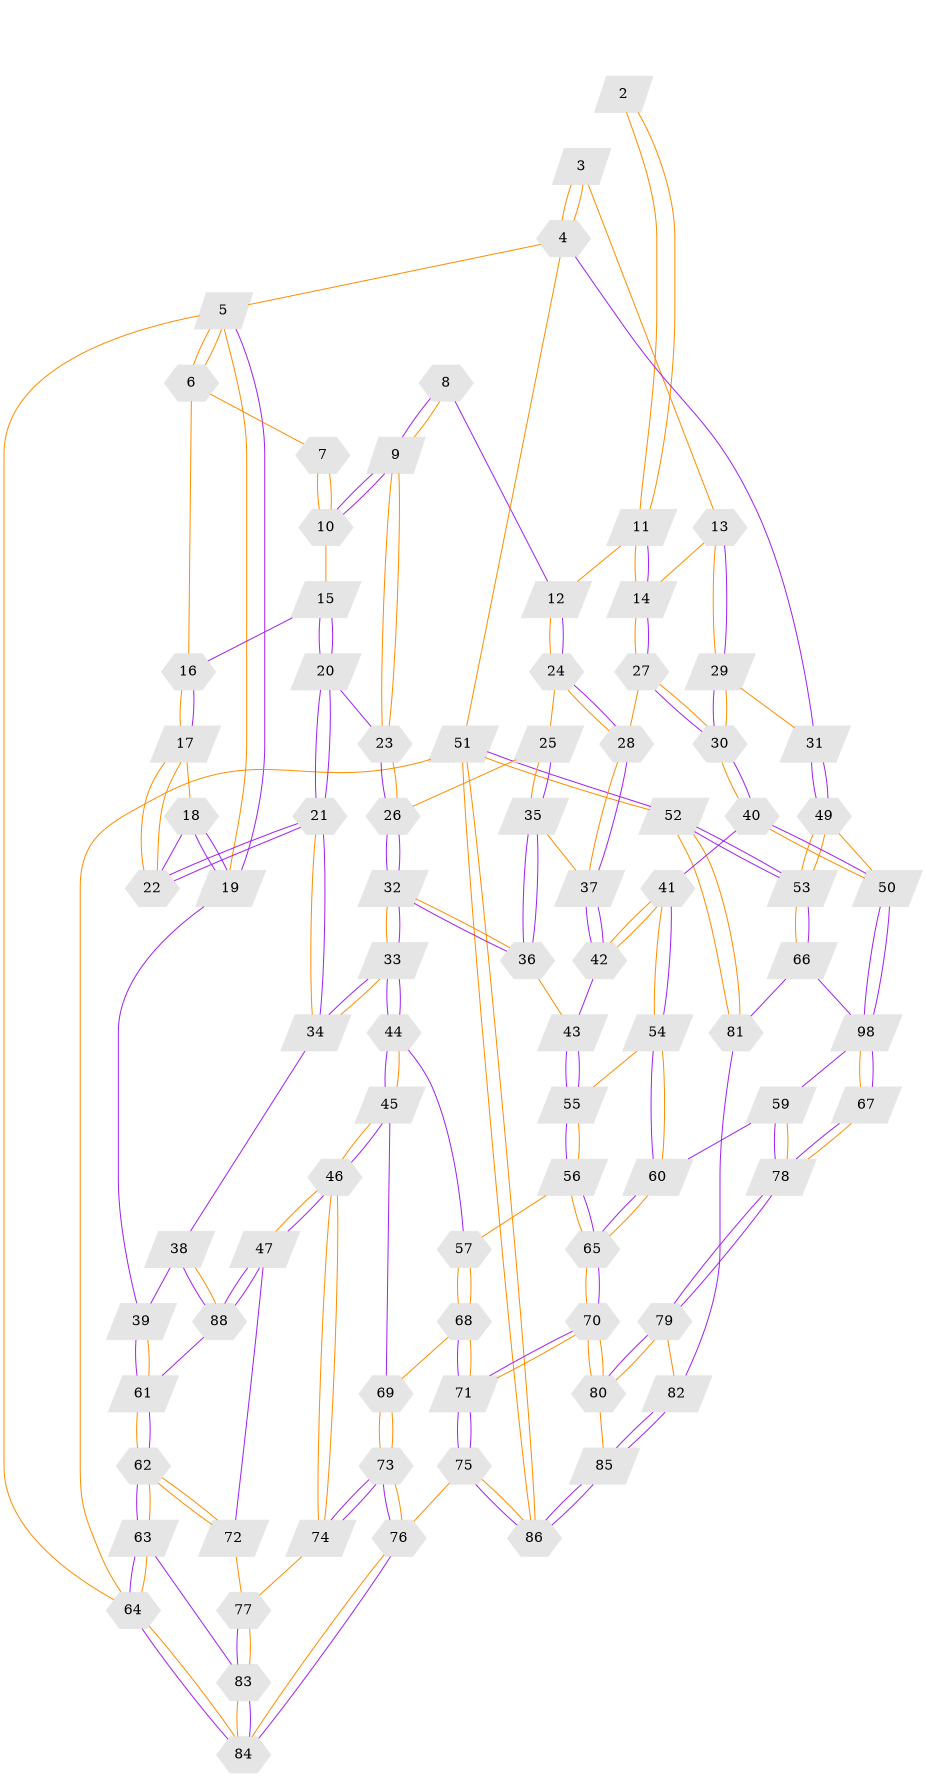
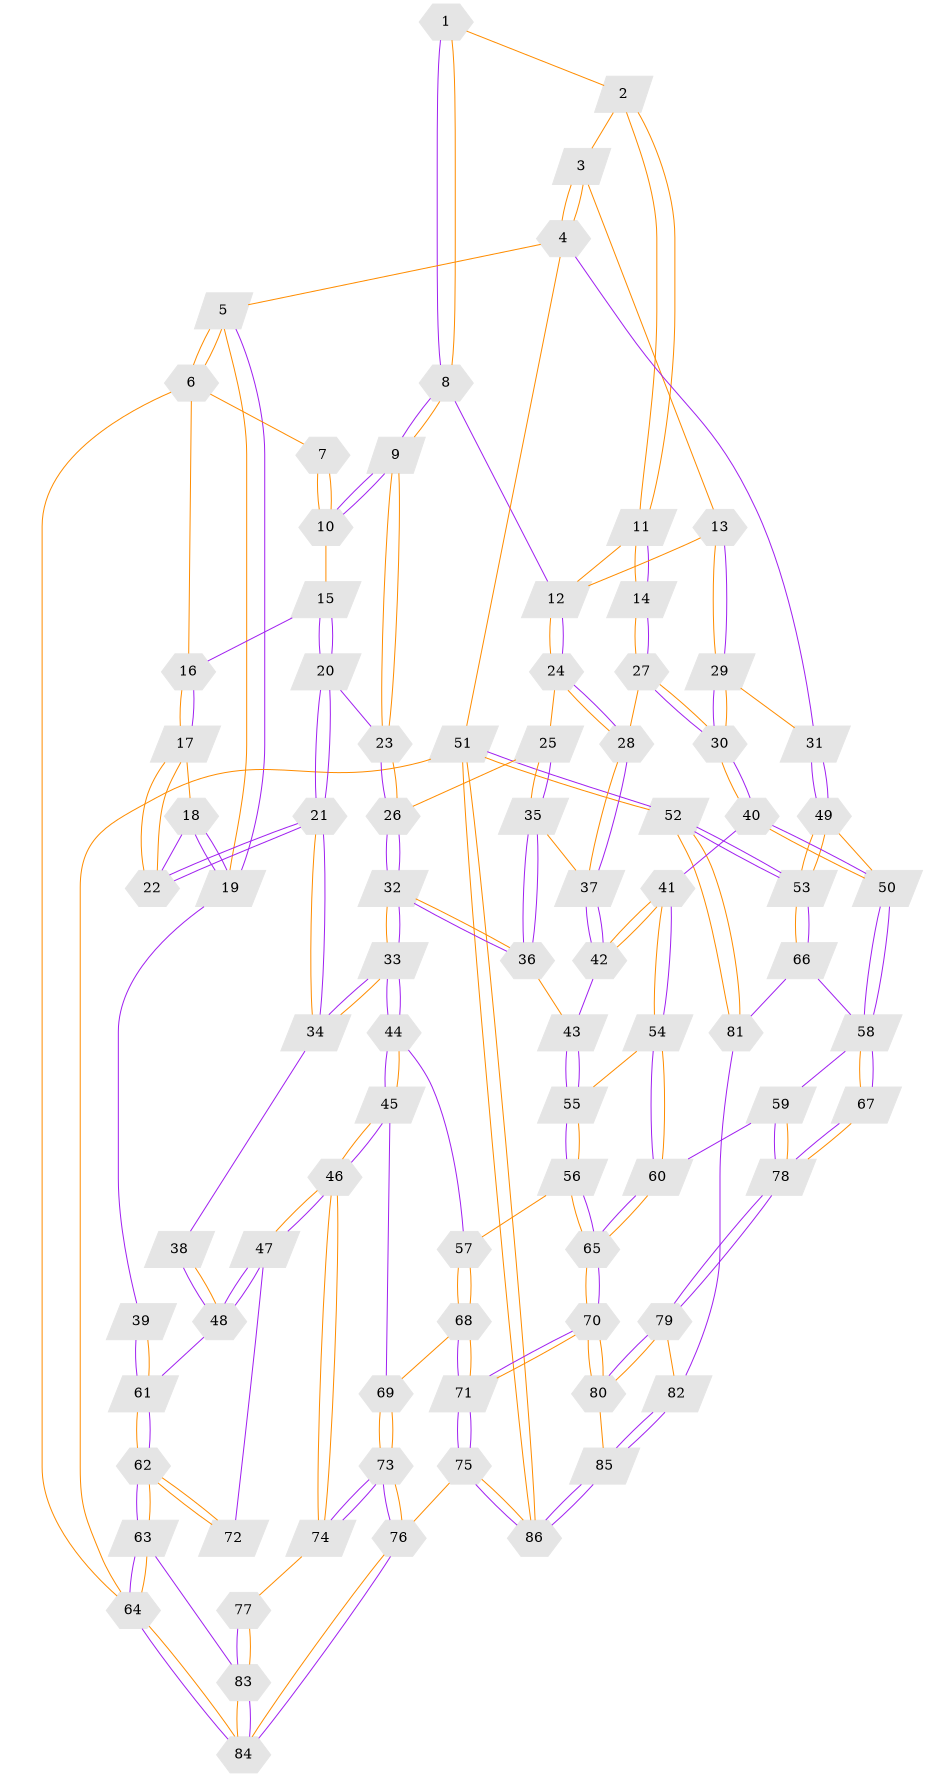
none -> (446, 22)
none -> (603, 130)
(683, 562) -> (642, 564)
(4, 922) -> (42, 975)
(866, 1033) -> (866, 1033)
(160, 1286) -> none
(220, 1322) -> (220, 1322)
(239, 1574) -> none
